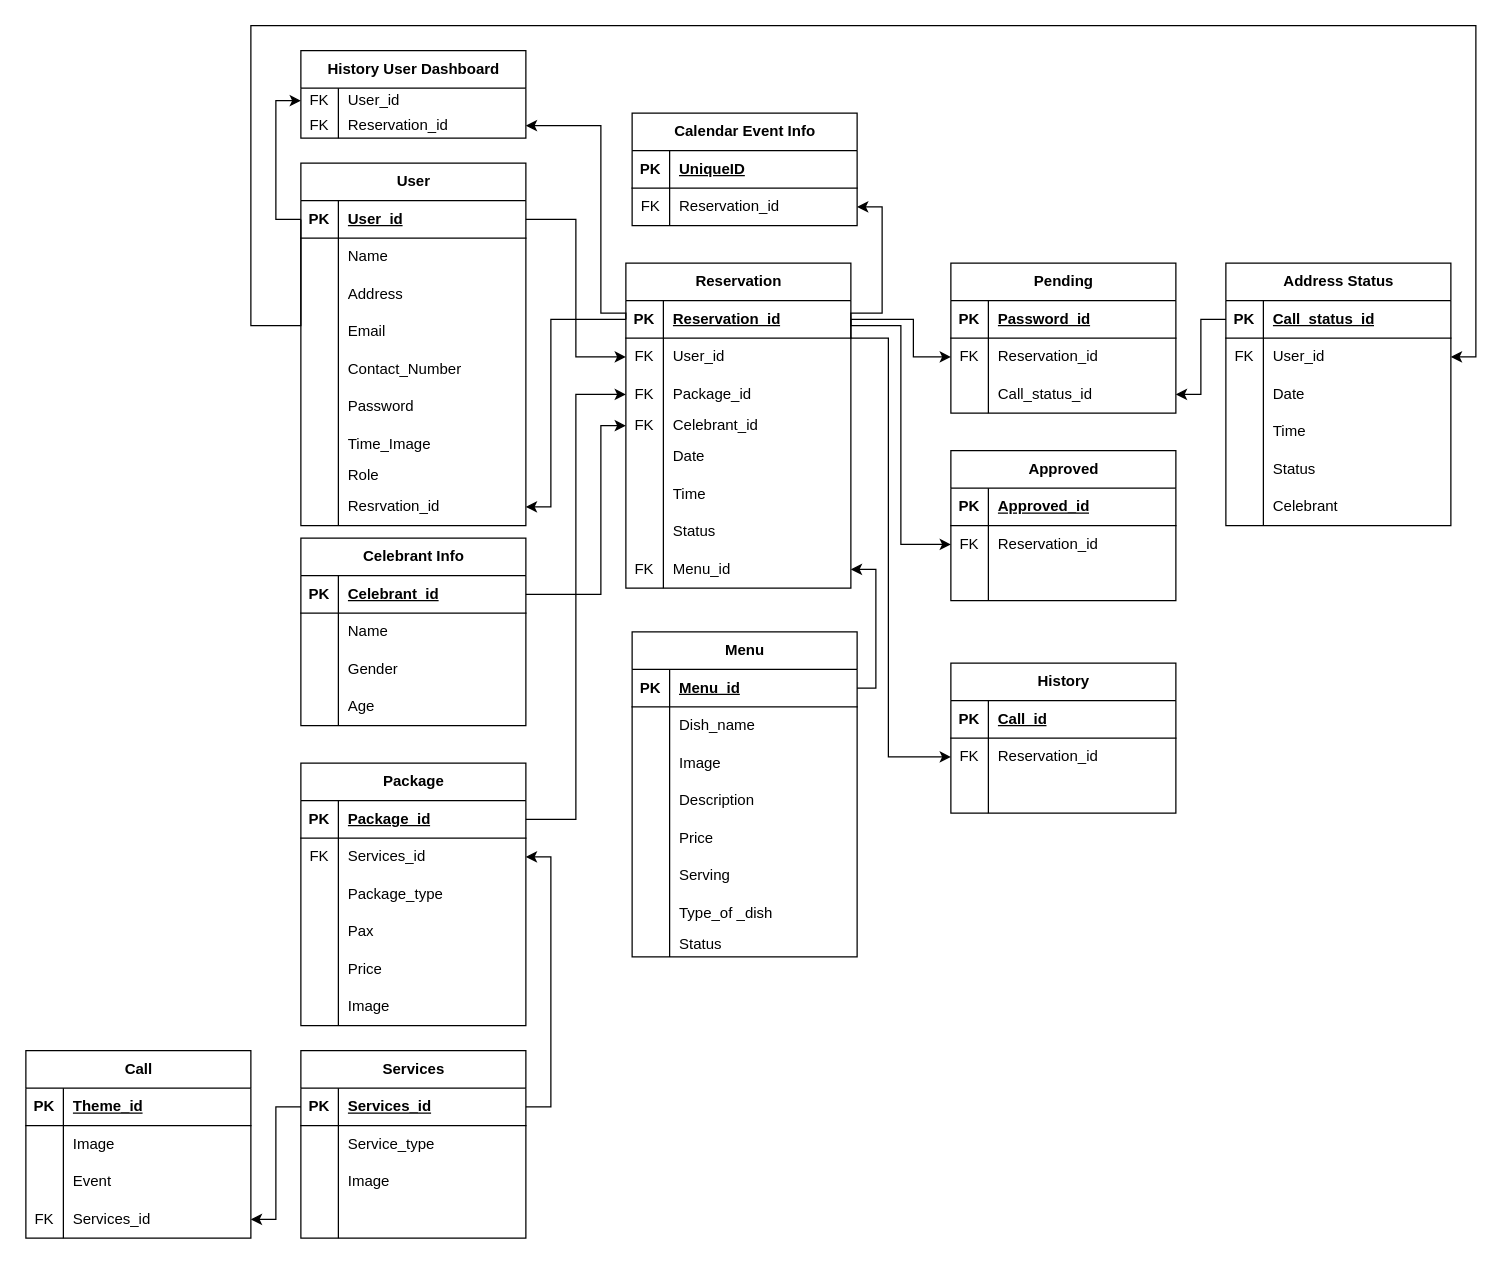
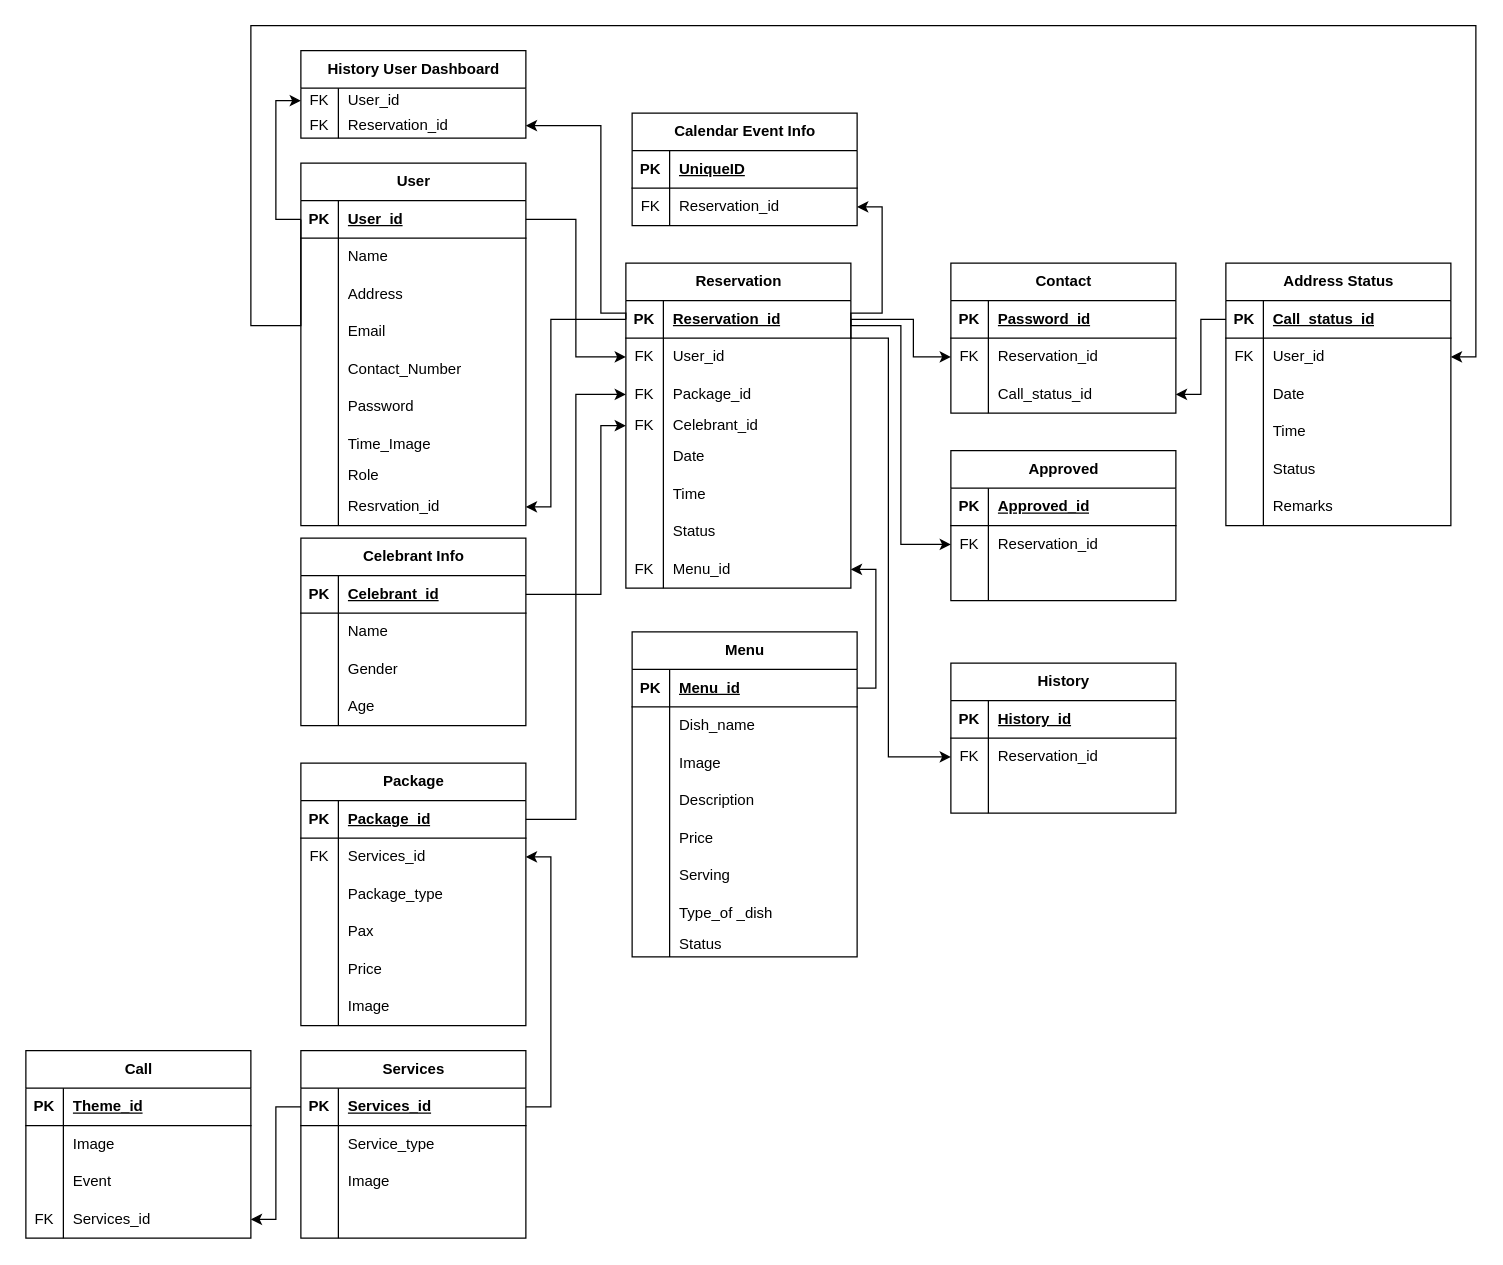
(1064, 282) -> (1064, 282)
(1309, 507) -> (1303, 507)
(1022, 719) -> (1036, 719)
